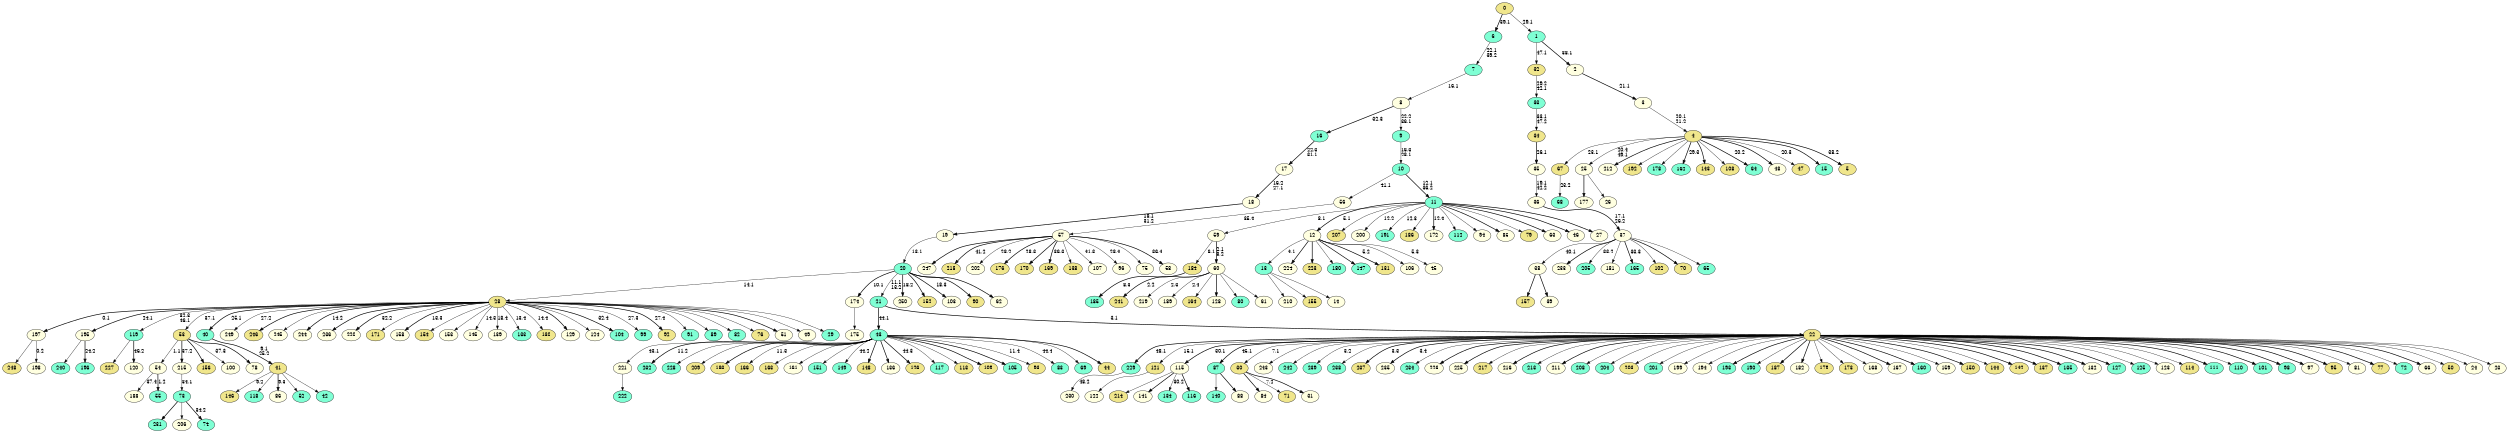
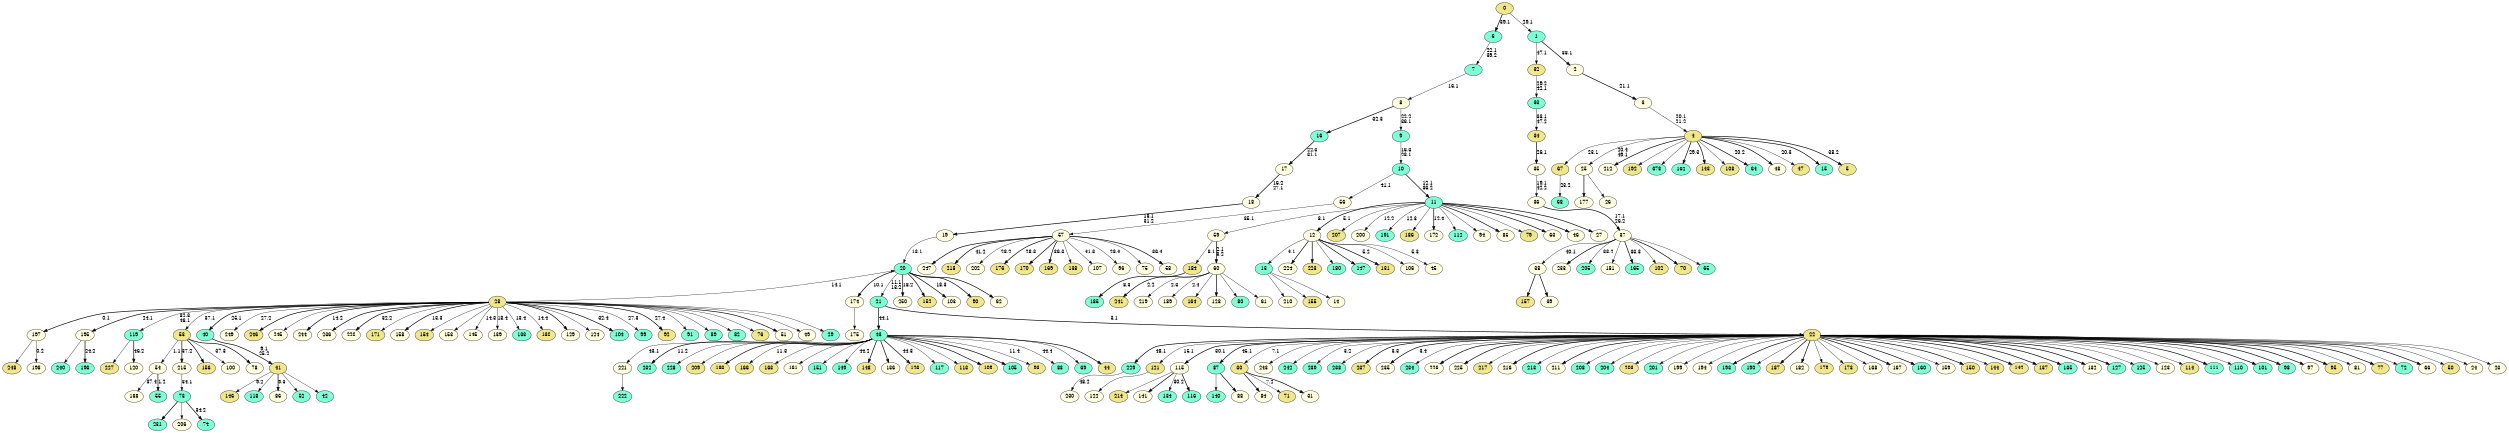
(1657, 169) -> (1657, 169)
(1249, 219) -> (1249, 219)
(702, 284) -> (699, 294)
